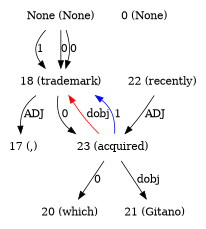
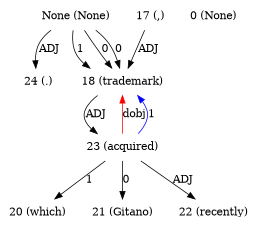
none -> (38, 82)
(24, 109) -> (138, 46)
(143, 112) -> (165, 178)
(65, 115) -> (96, 115)
(98, 180) -> (89, 180)
(148, 180) -> (126, 180)
